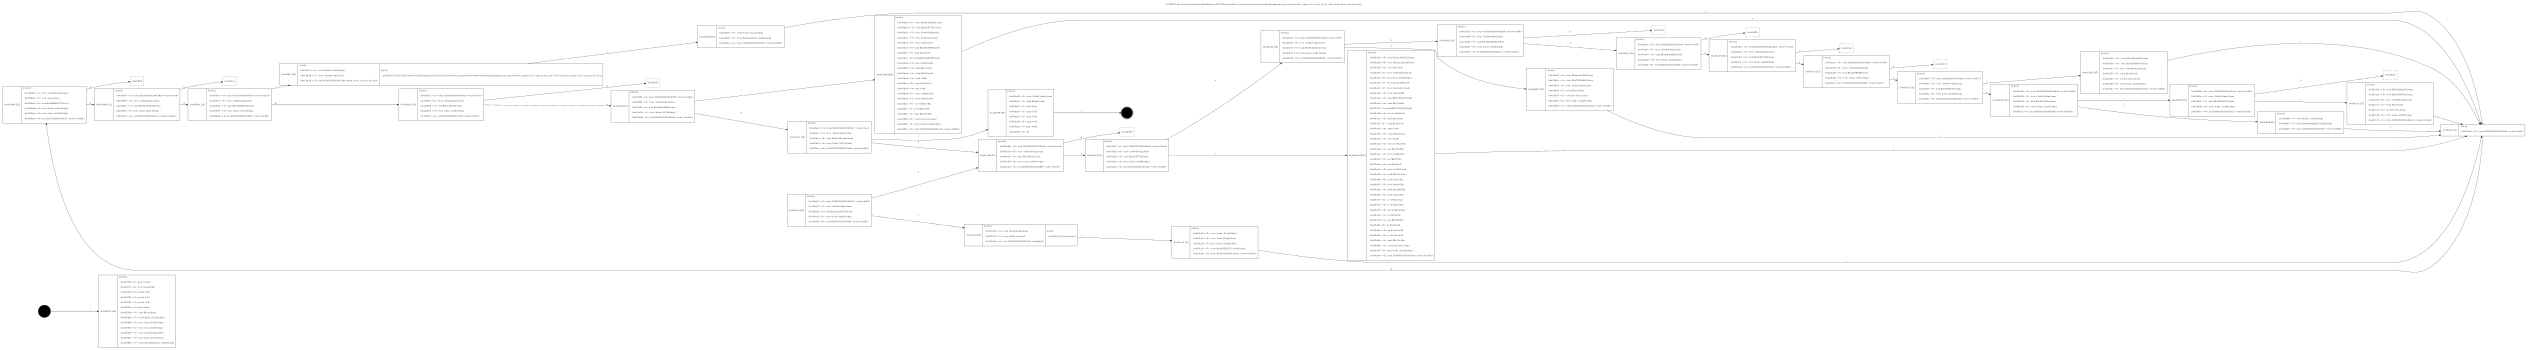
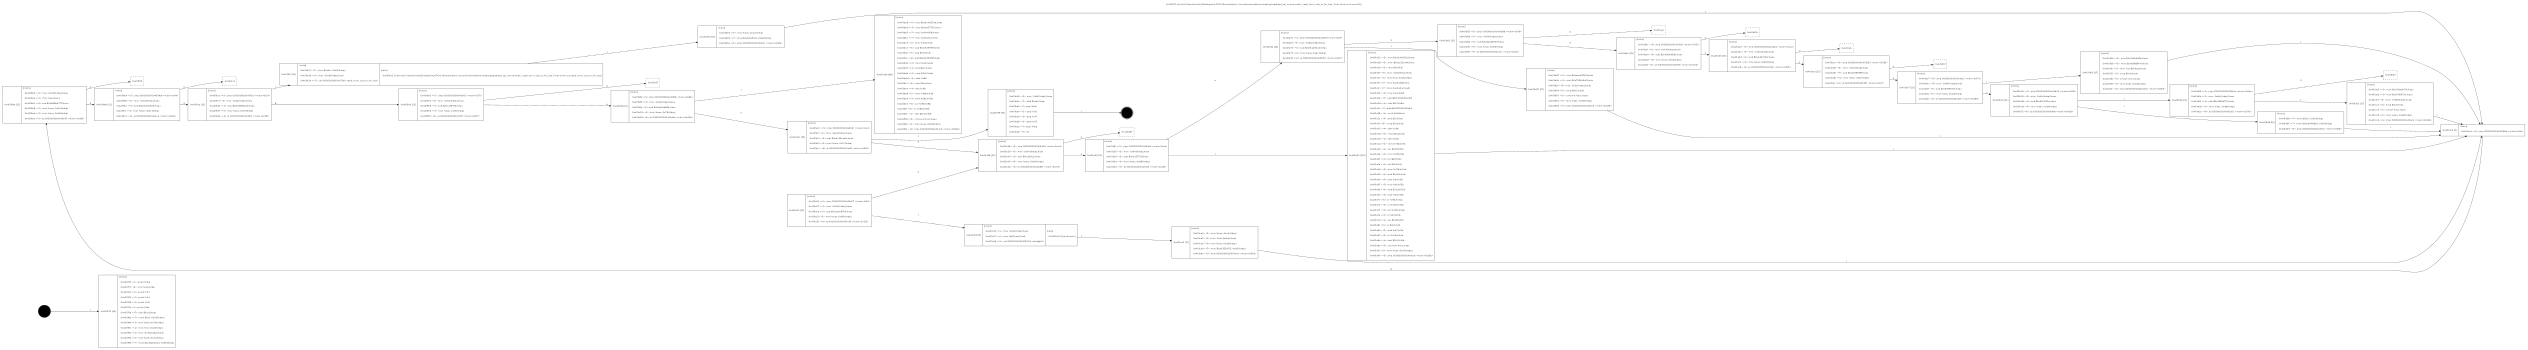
(1746, 20) -> none
